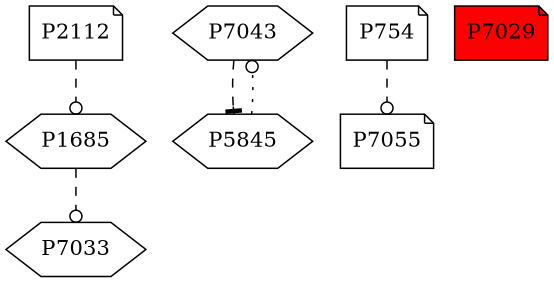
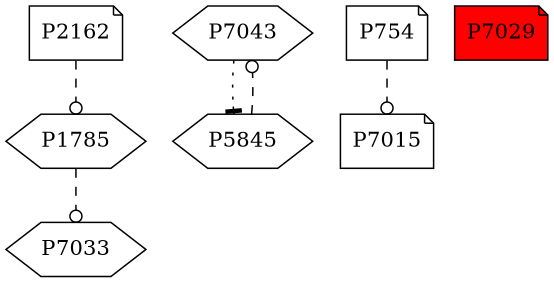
(76, 33) -> (76, 33)
(233, 84) -> (233, 84)
(253, 93) -> (253, 93)
(76, 141) -> (76, 141)
(387, 141) -> (387, 141)
